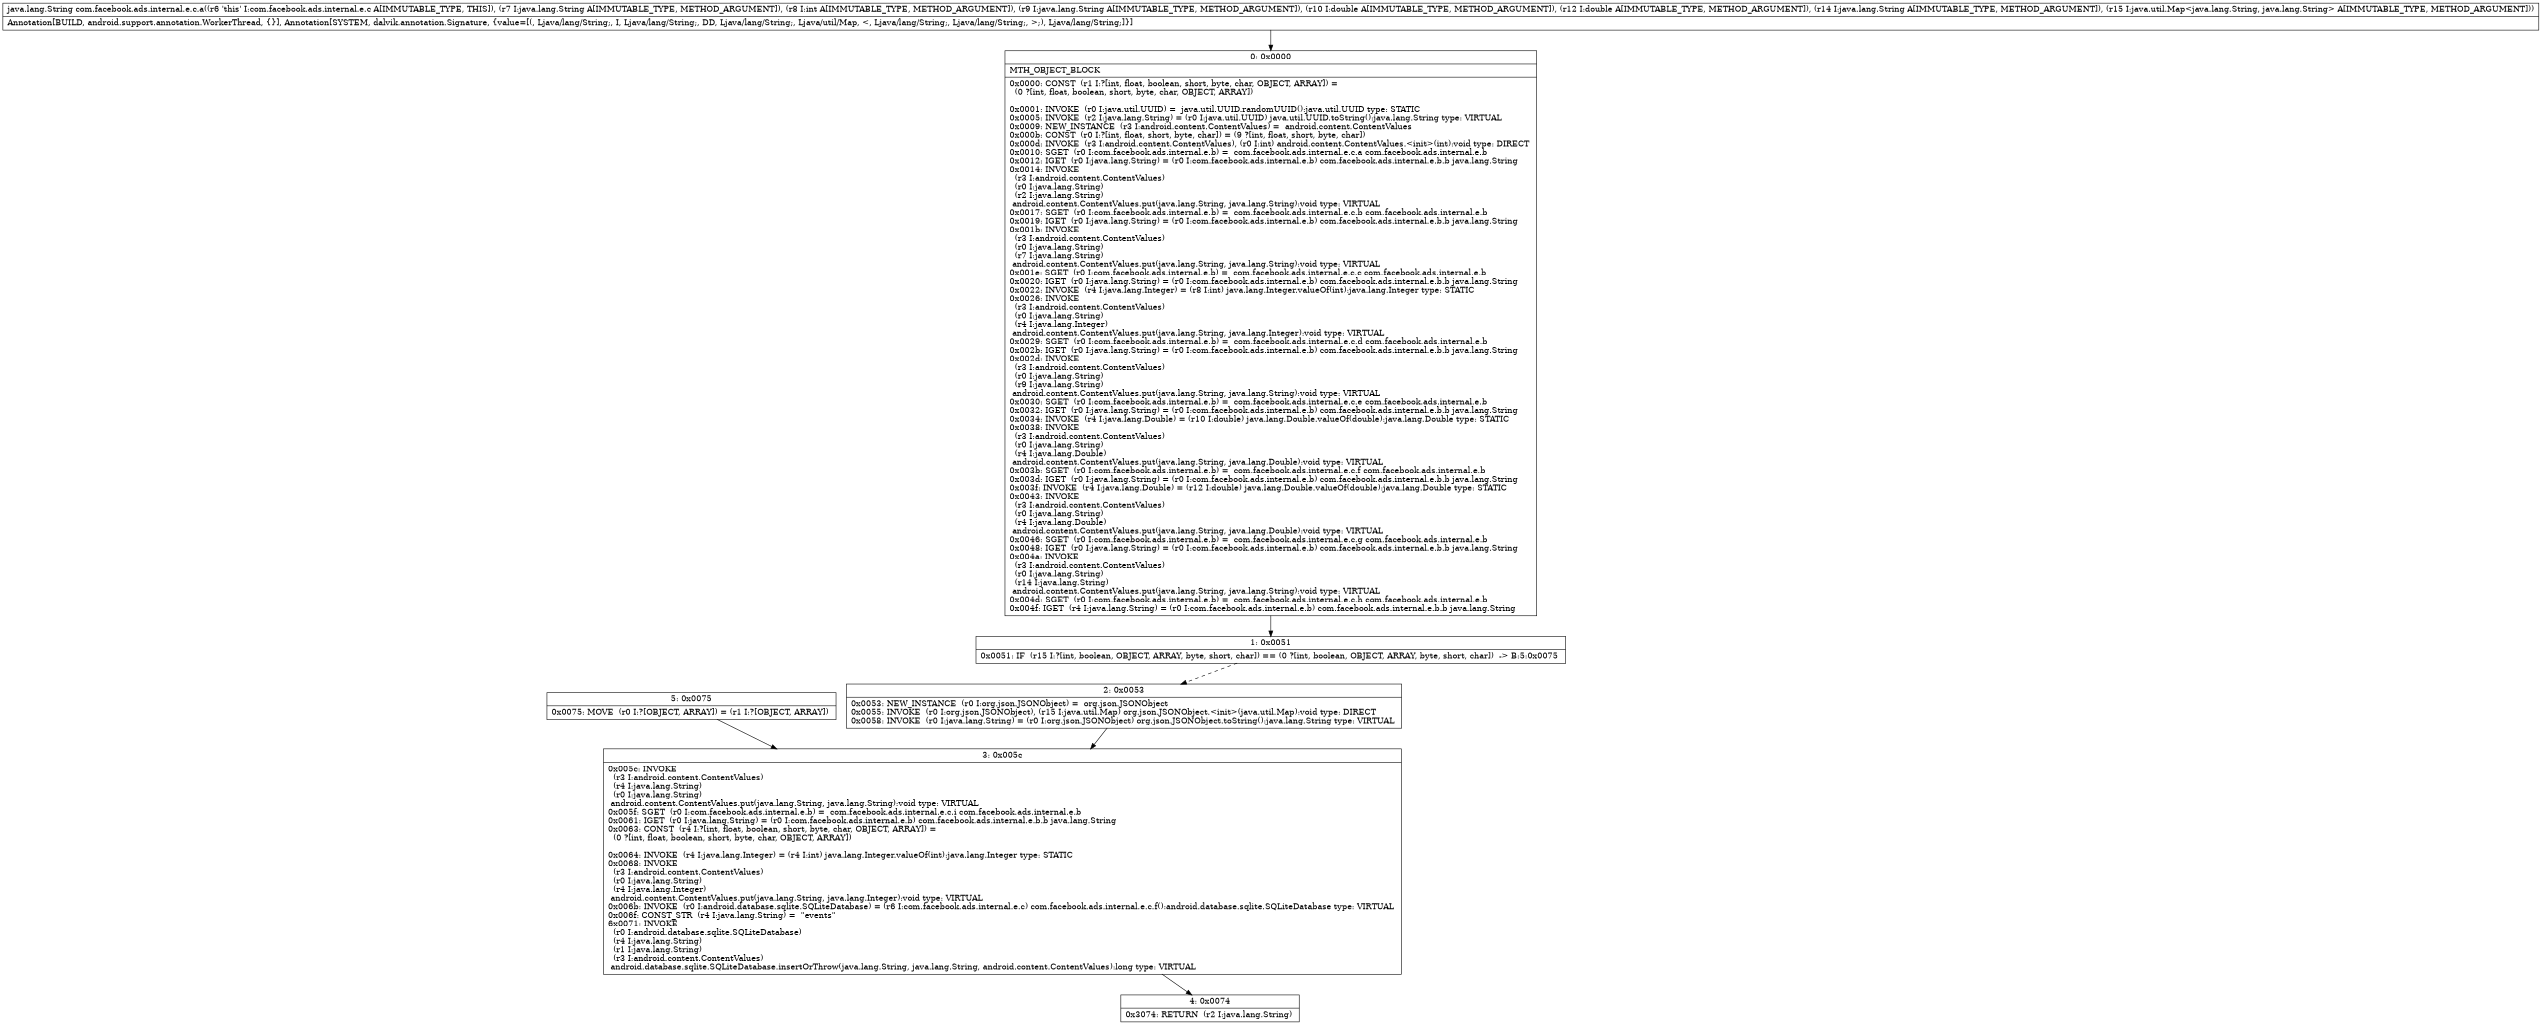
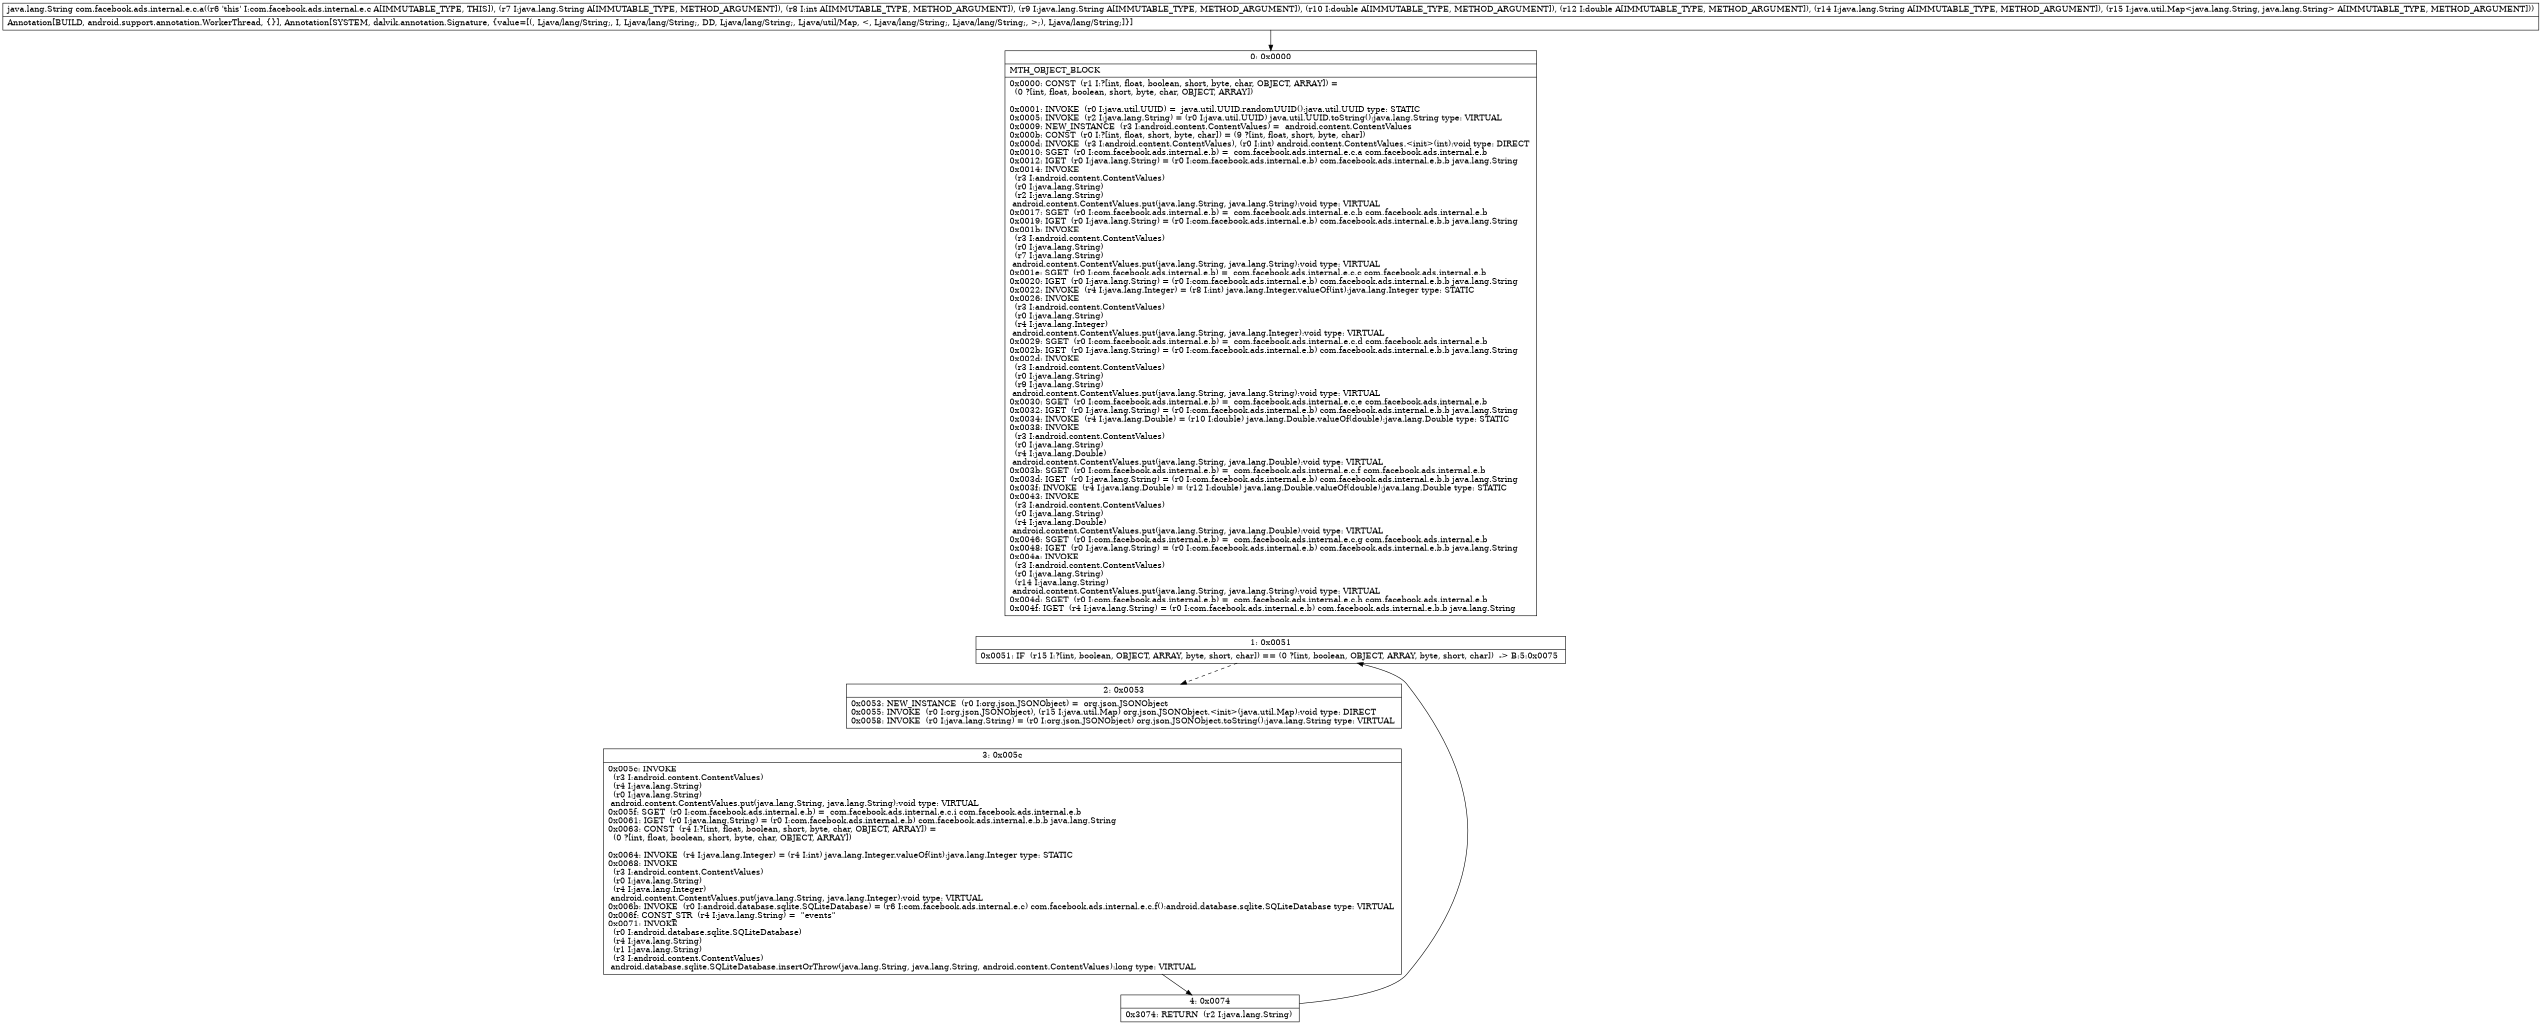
(1271, 623) -> (1465, 862)
(691, 706) -> none
(1101, 736) -> none
(646, 924) -> (646, 924)
